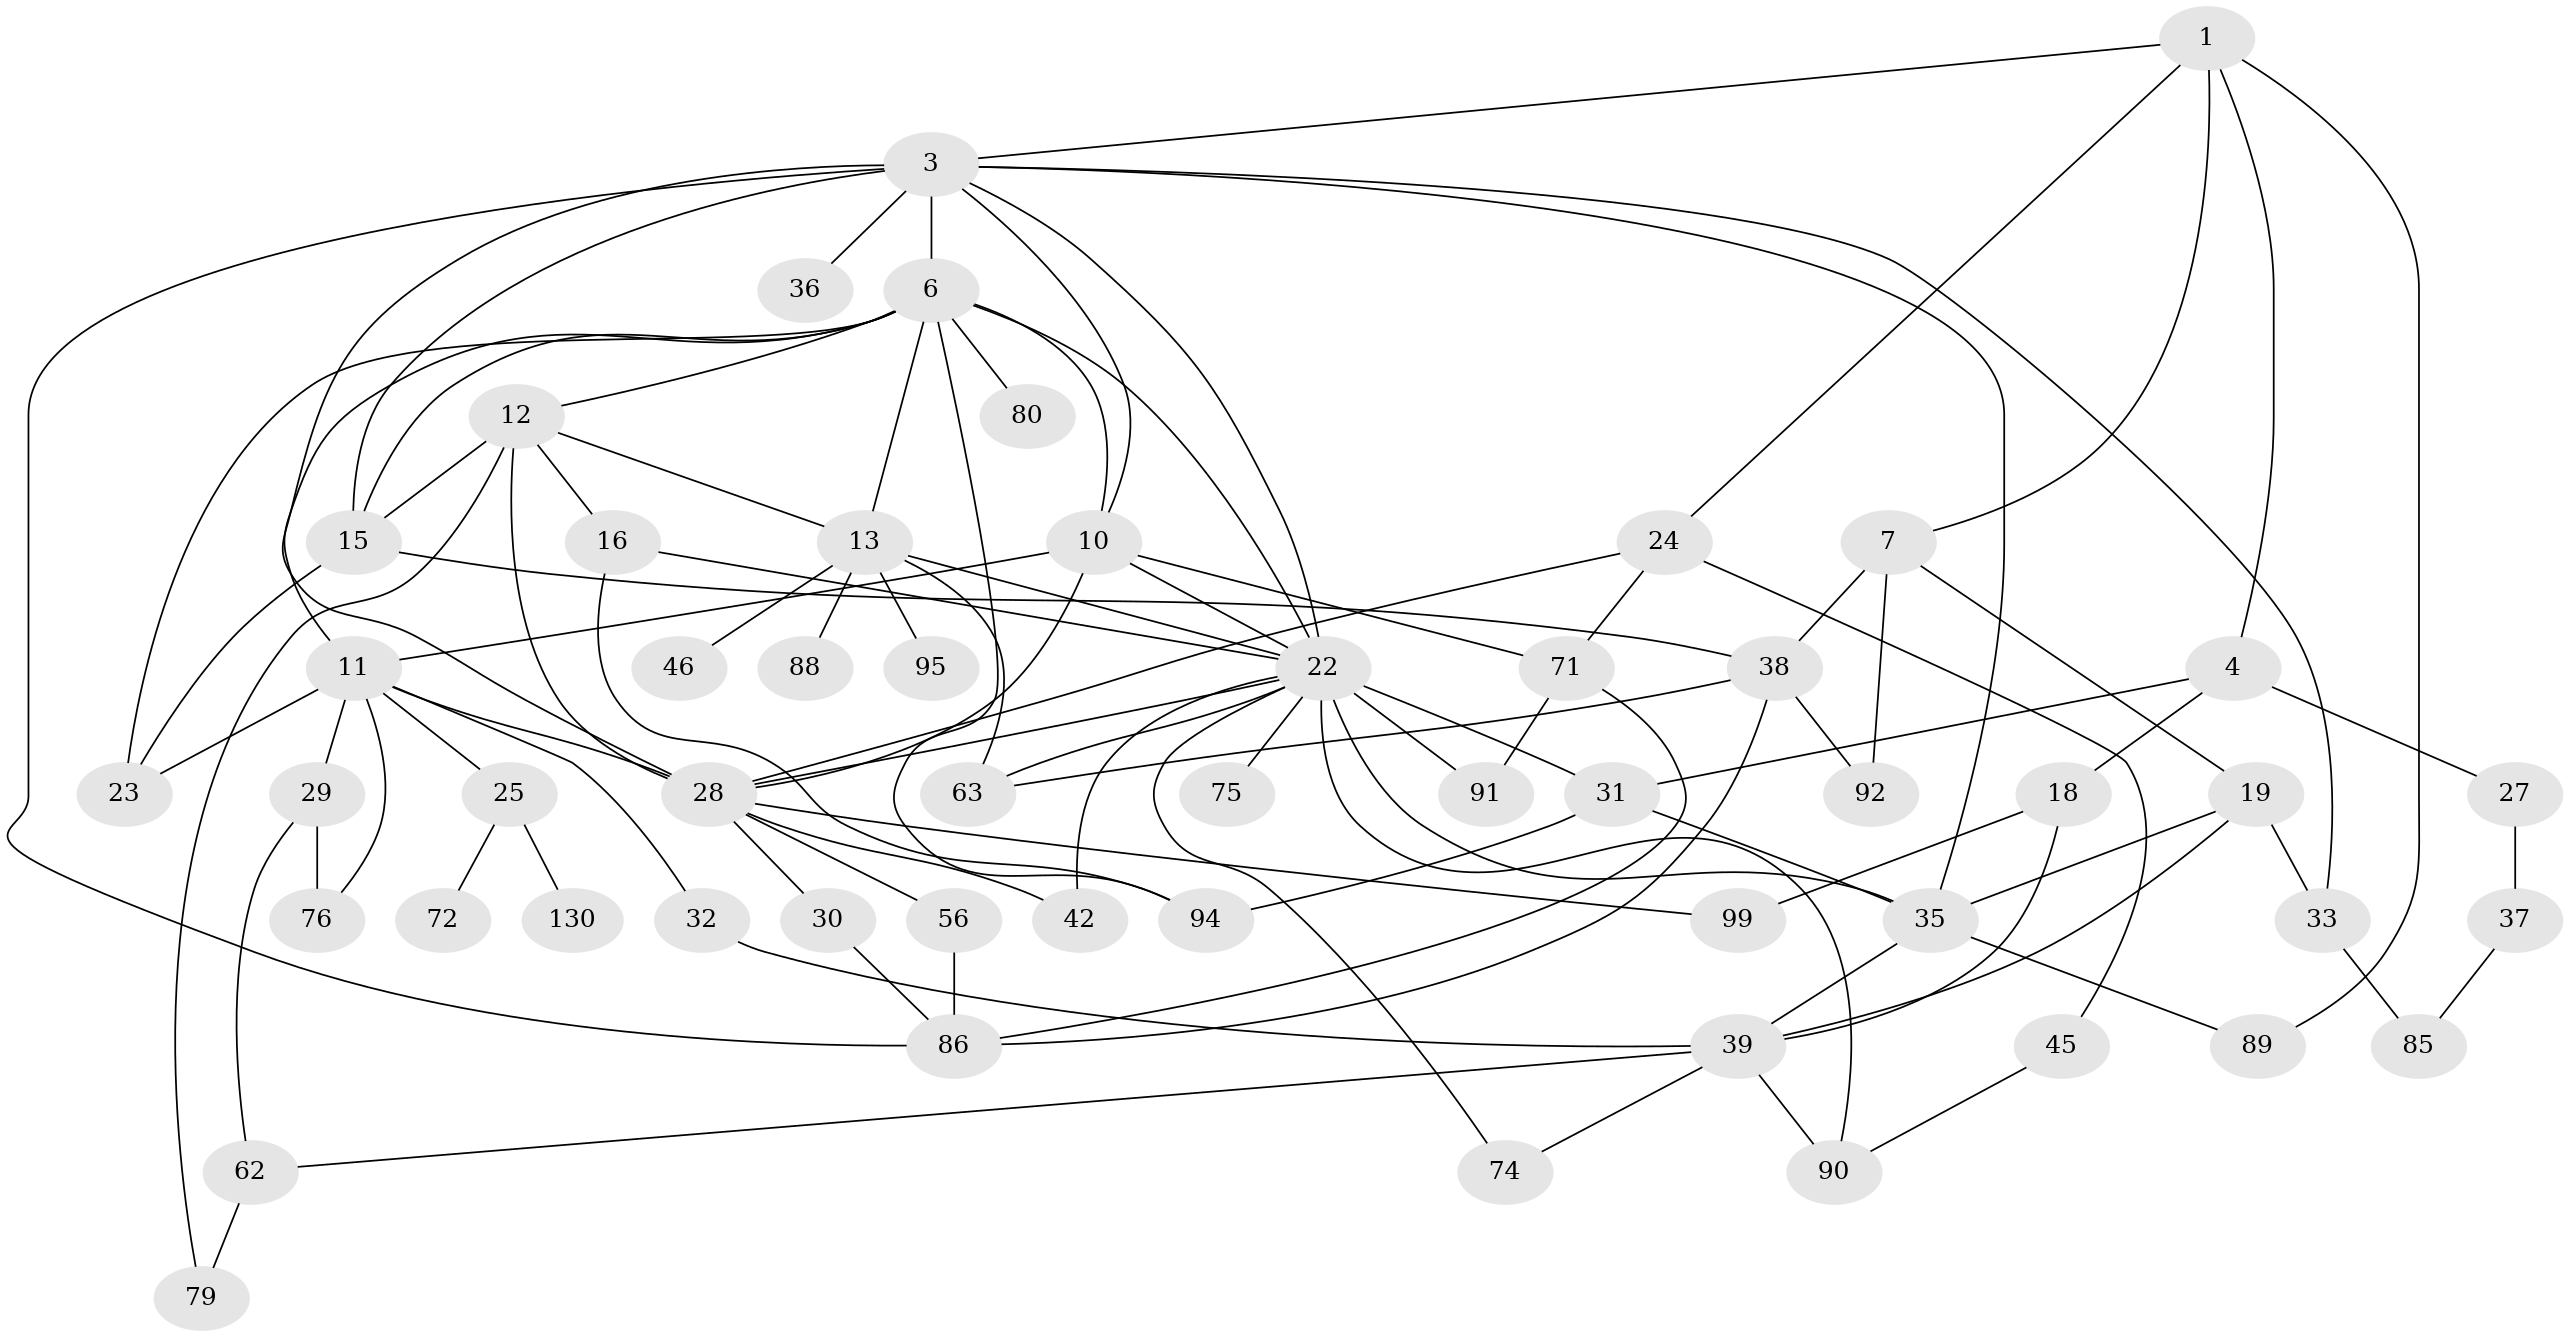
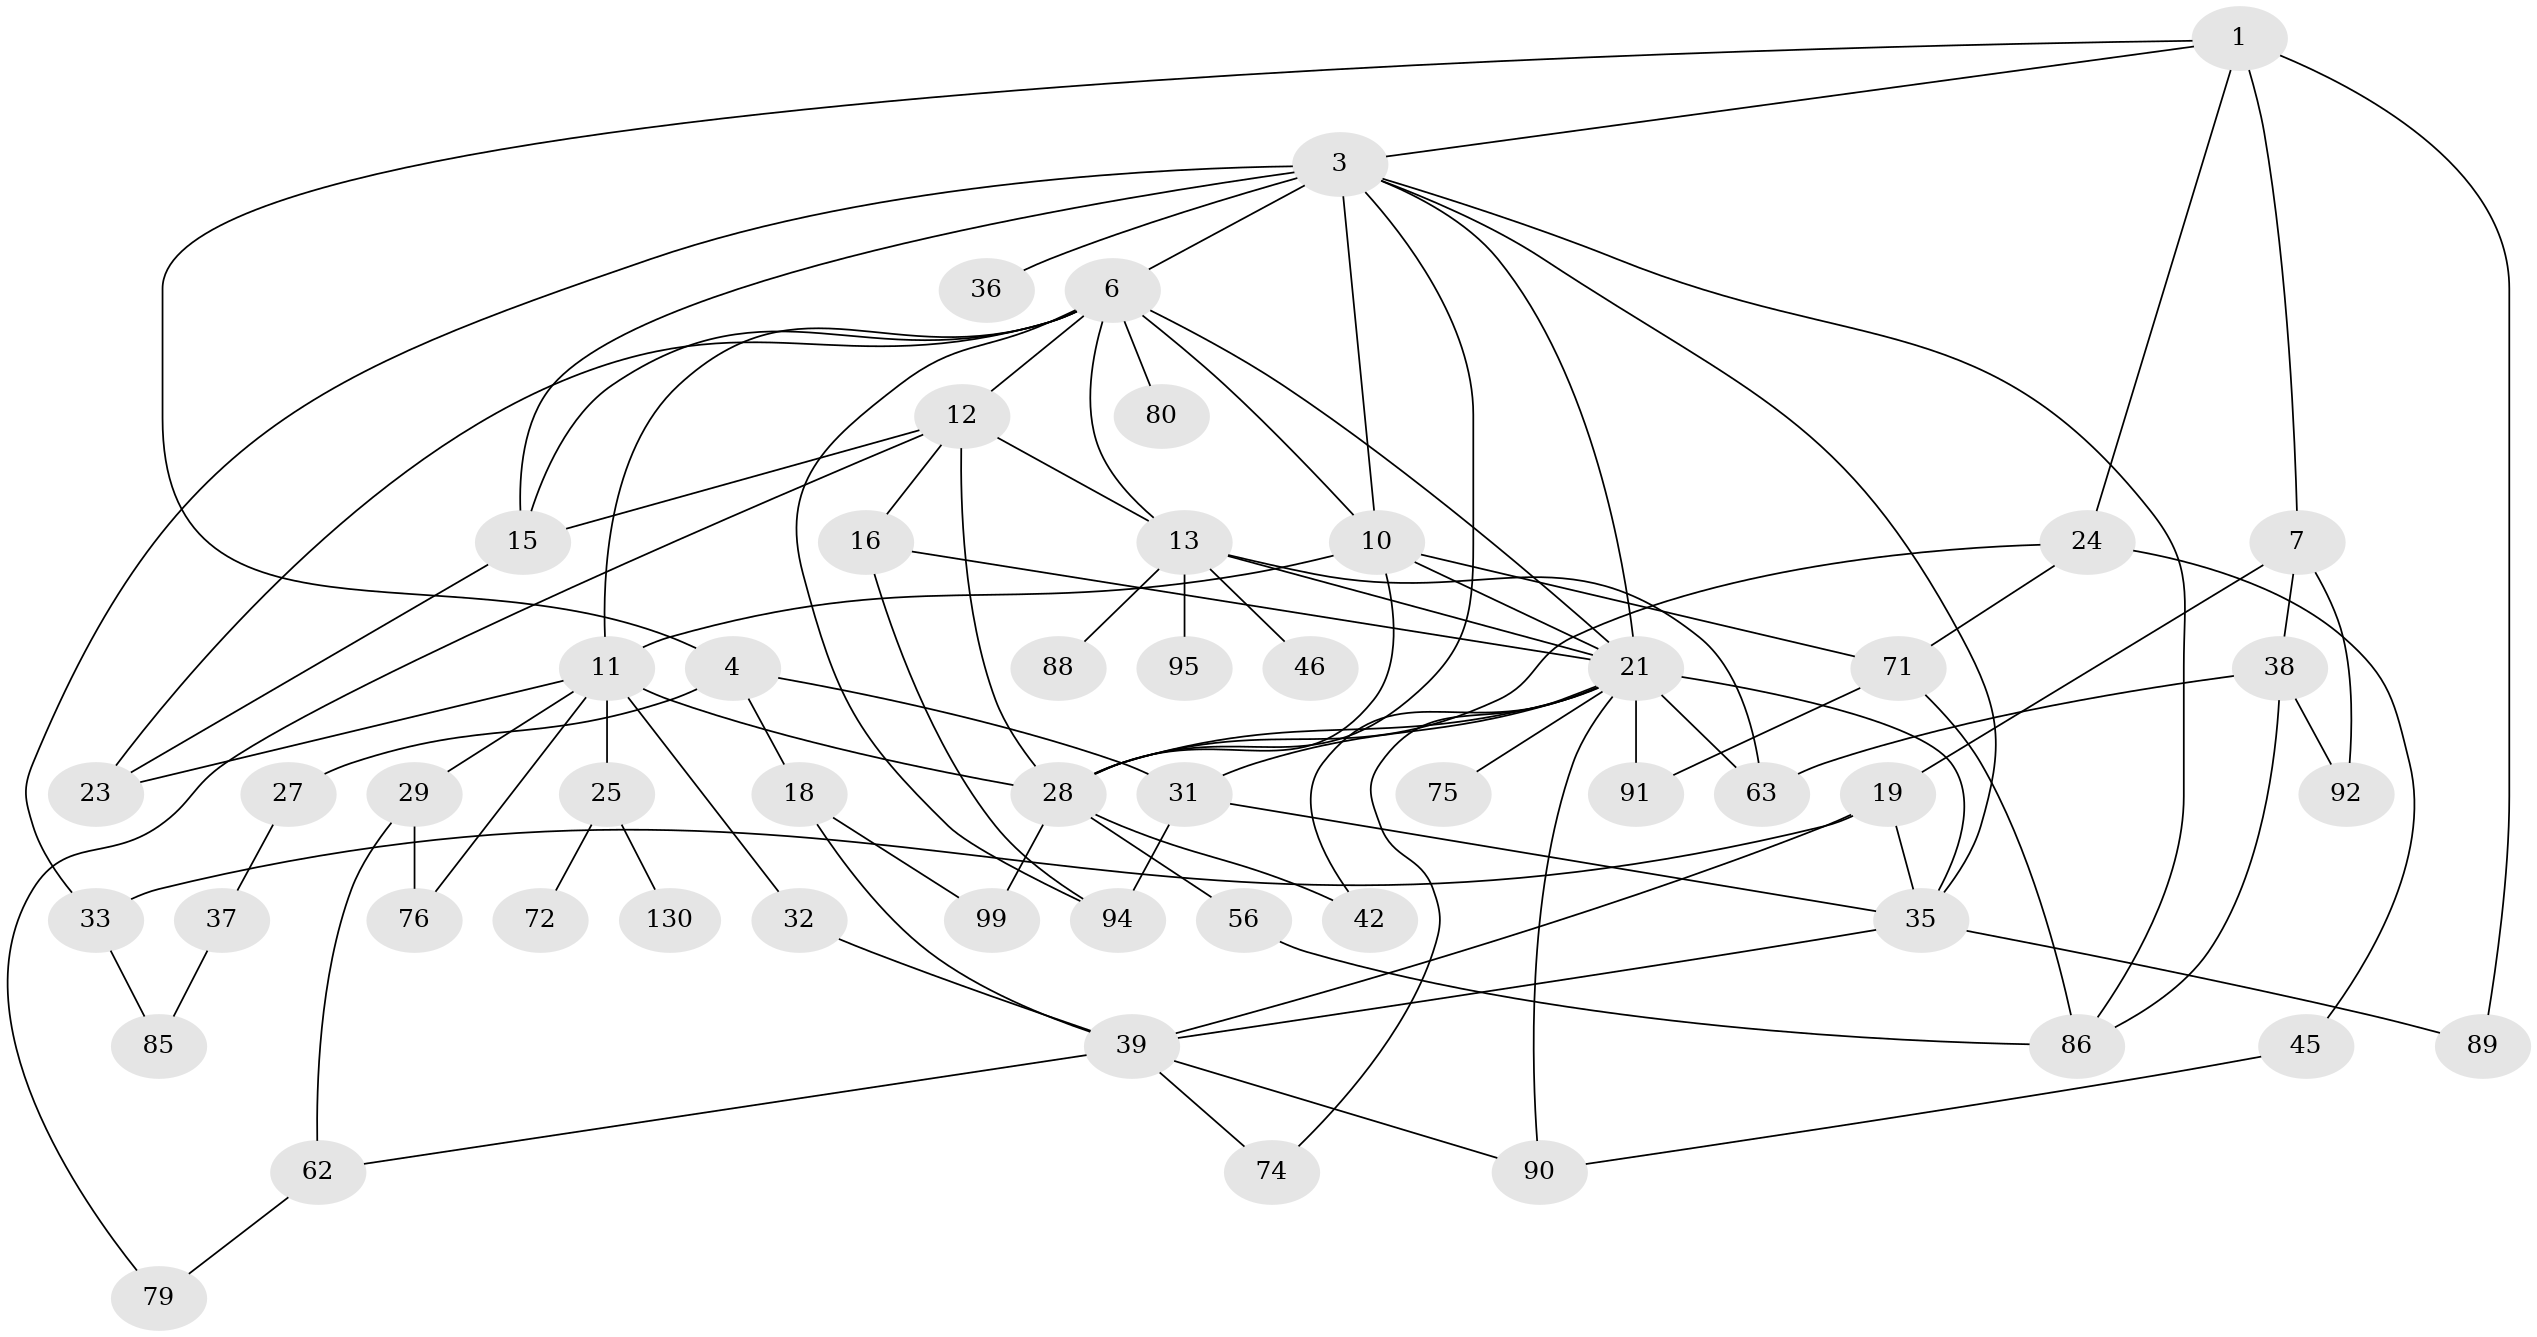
(1032, 600) -> none
(1323, 668) -> (1636, 668)
(828, 920) -> none
